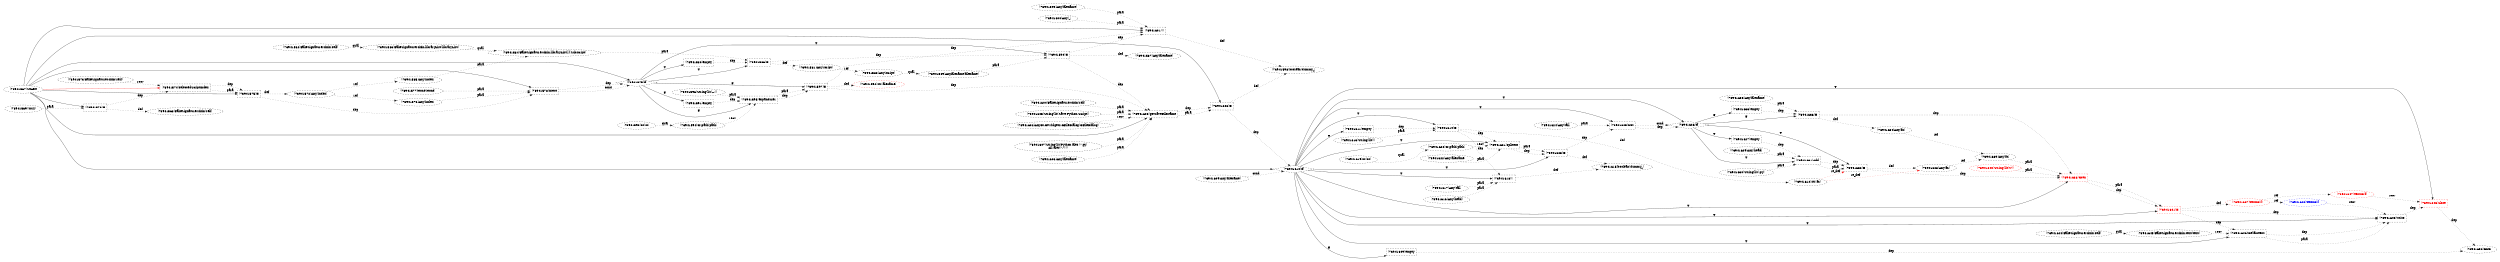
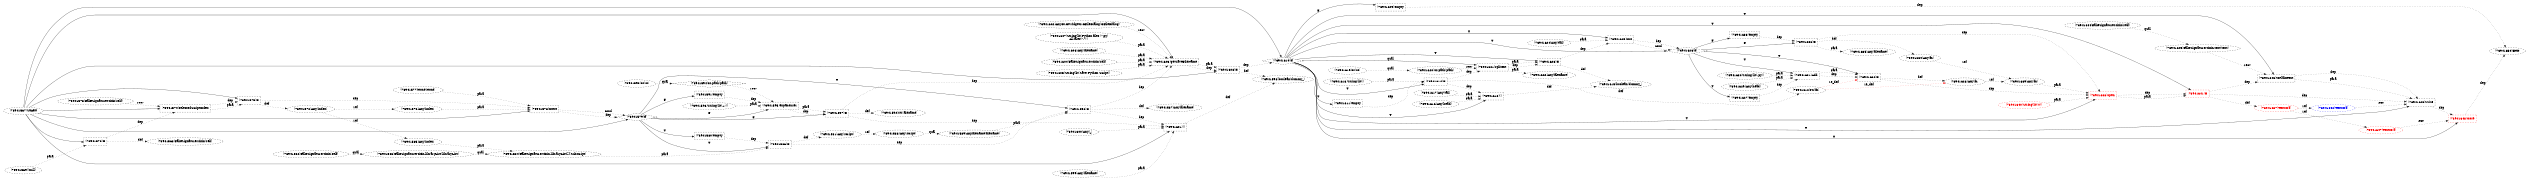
(878, 84) -> (899, 113)
(100, 89) -> (100, 110)
(1779, 105) -> (1828, 50)
(699, 125) -> (709, 84)
(1401, 141) -> (1391, 59)
(1481, 162) -> (1516, 72)
(1222, 179) -> none
